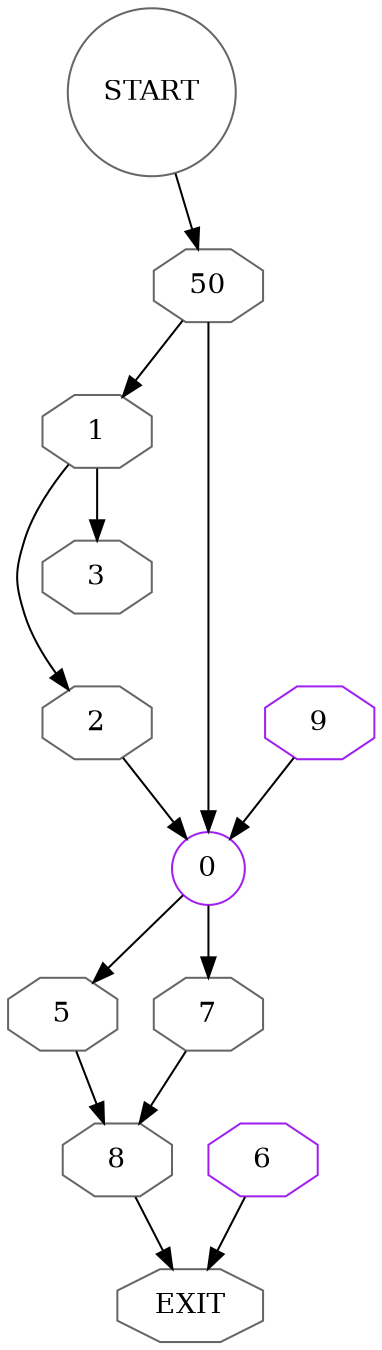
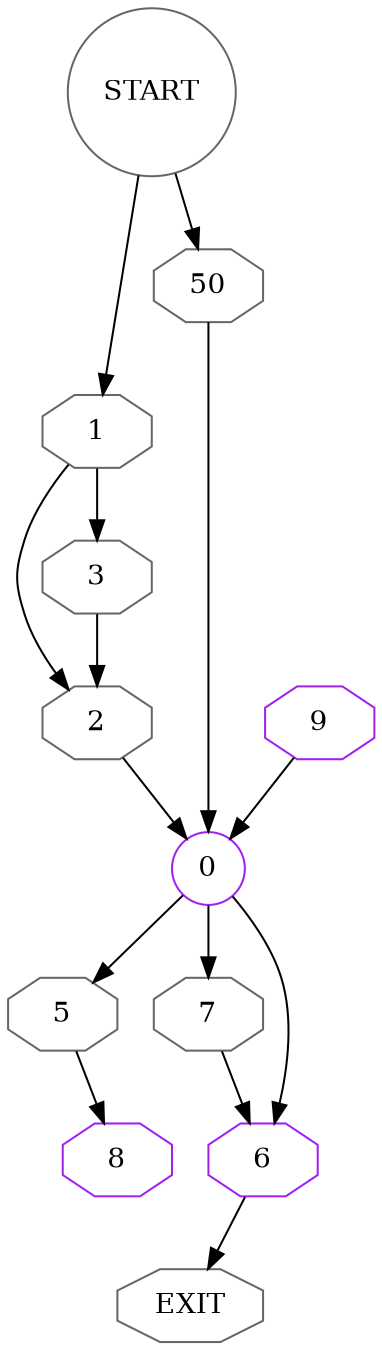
(159, 351) -> (122, 275)
none -> (97, 640)
none -> (285, 993)
(168, 1079) -> (232, 1078)
(117, 1160) -> (117, 1160)
(149, 1224) -> none
